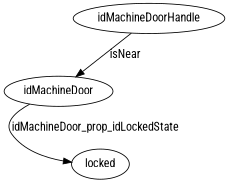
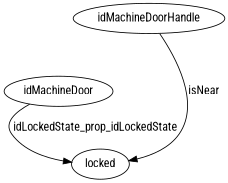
(107, 52) -> (187, 107)
(95, 128) -> (95, 128)
